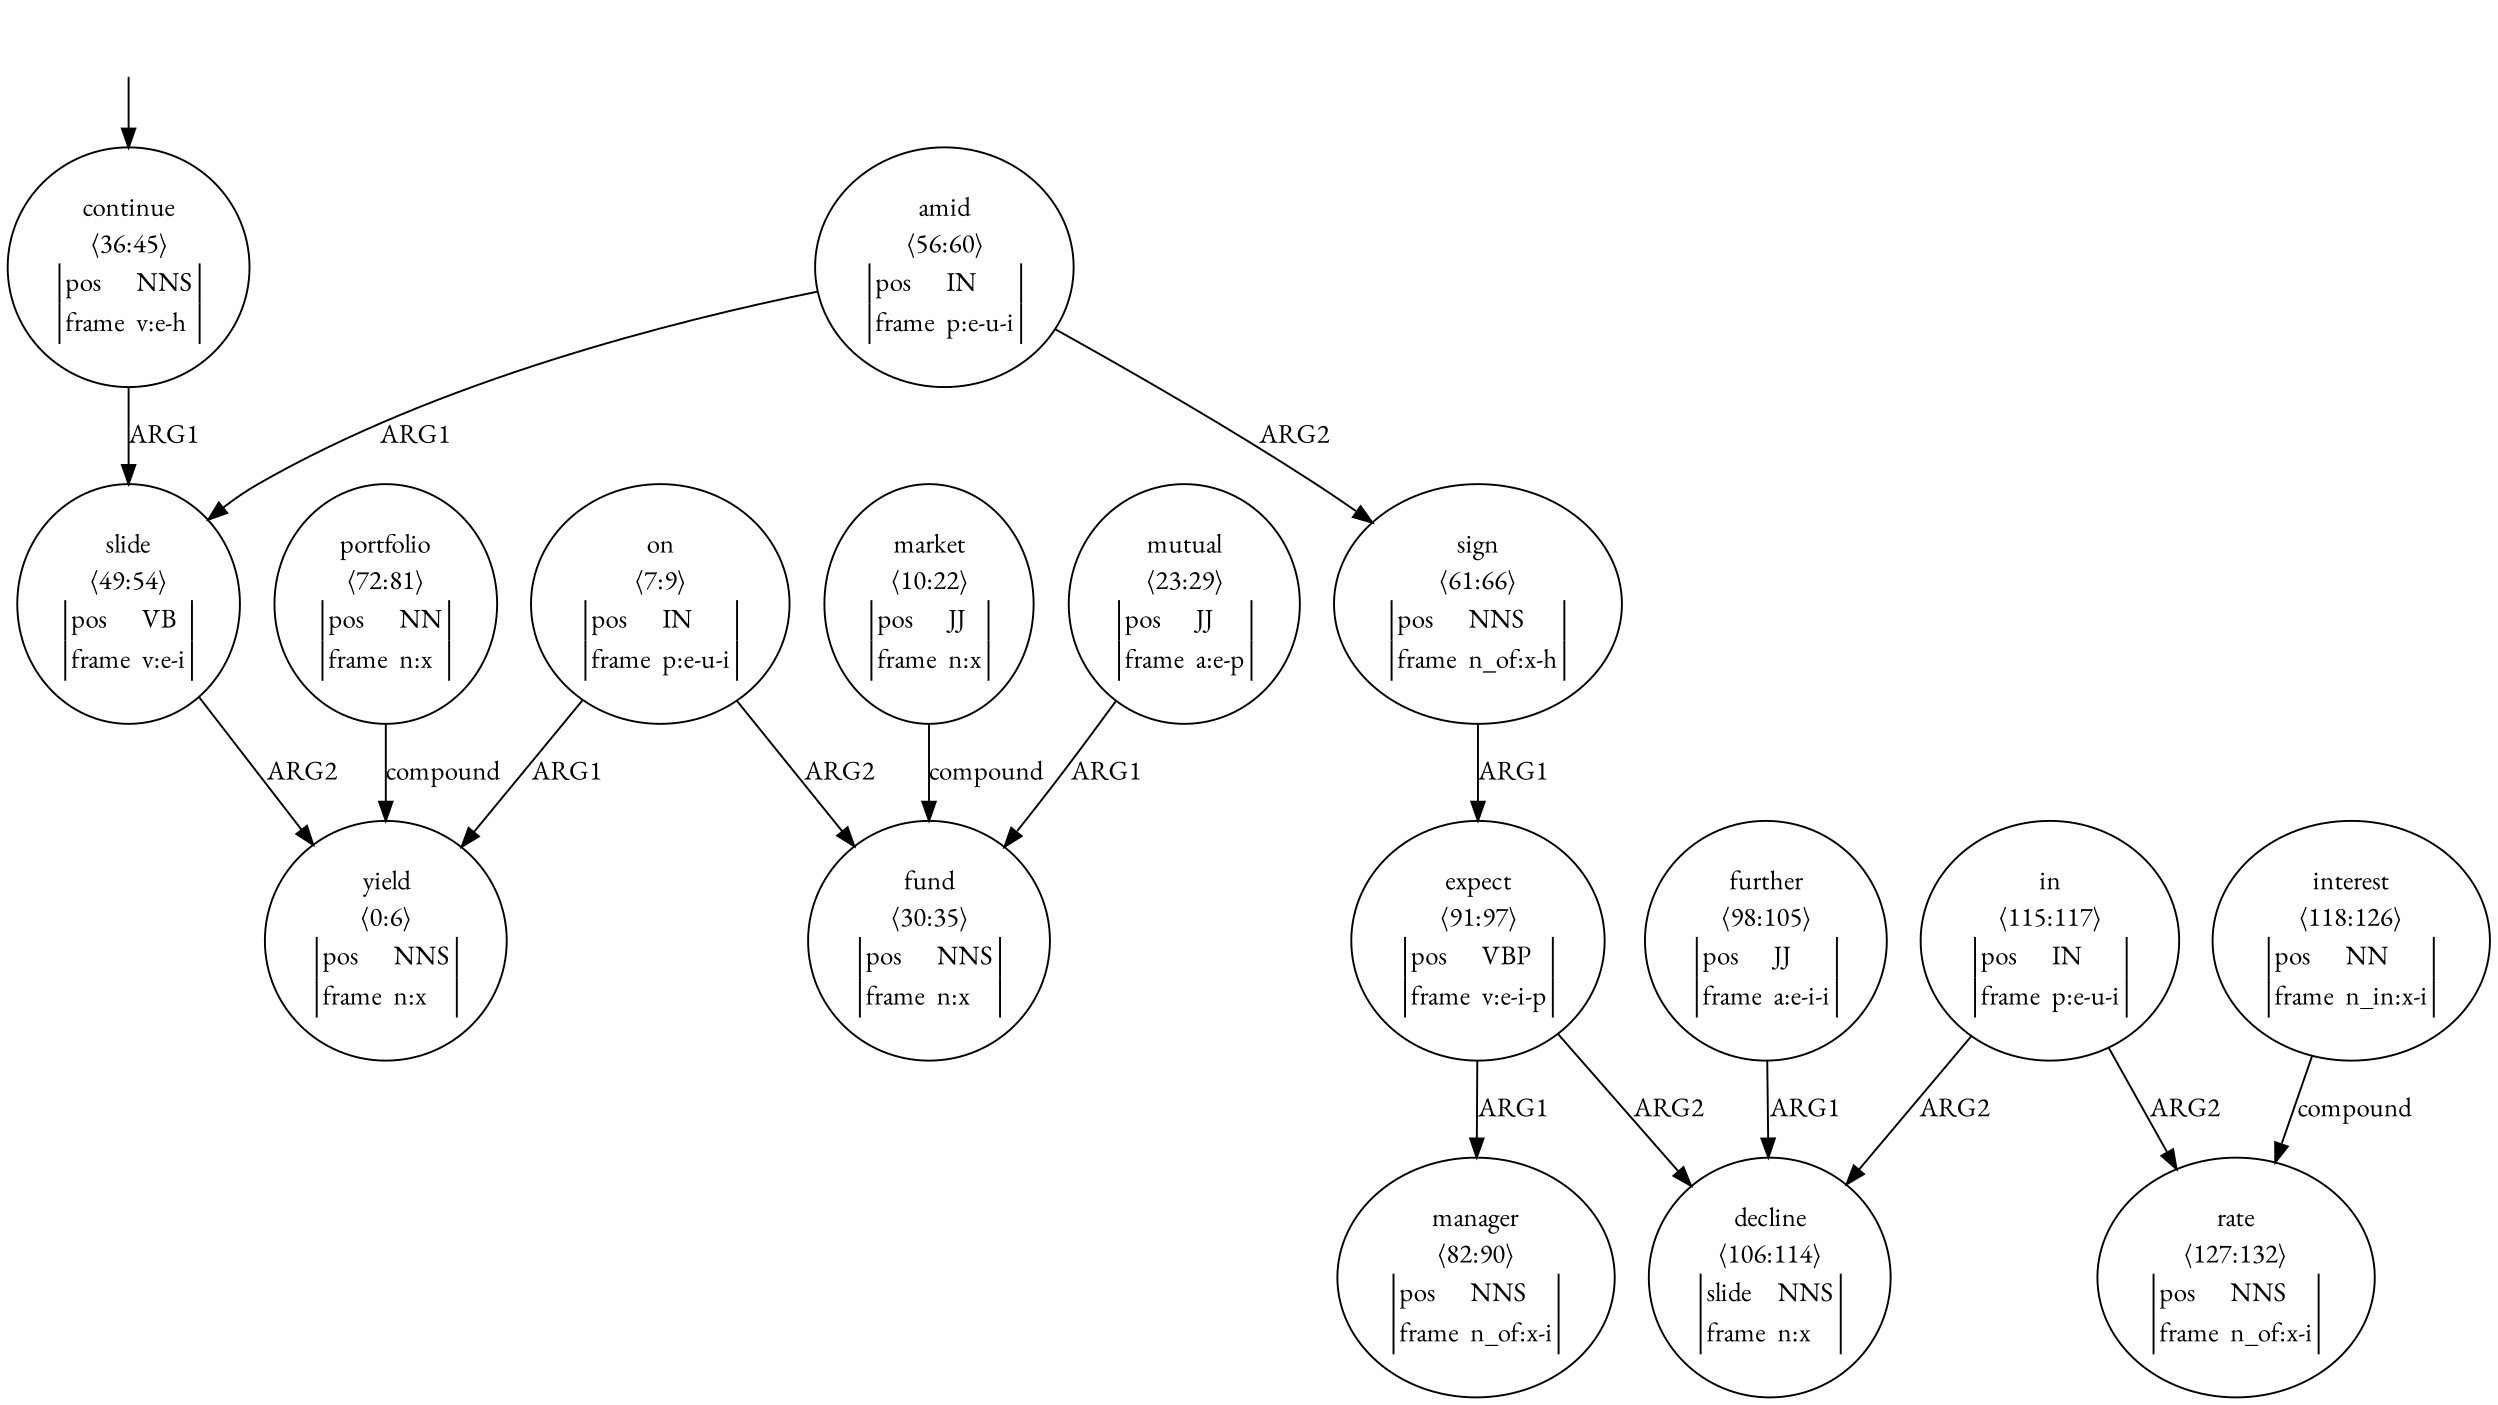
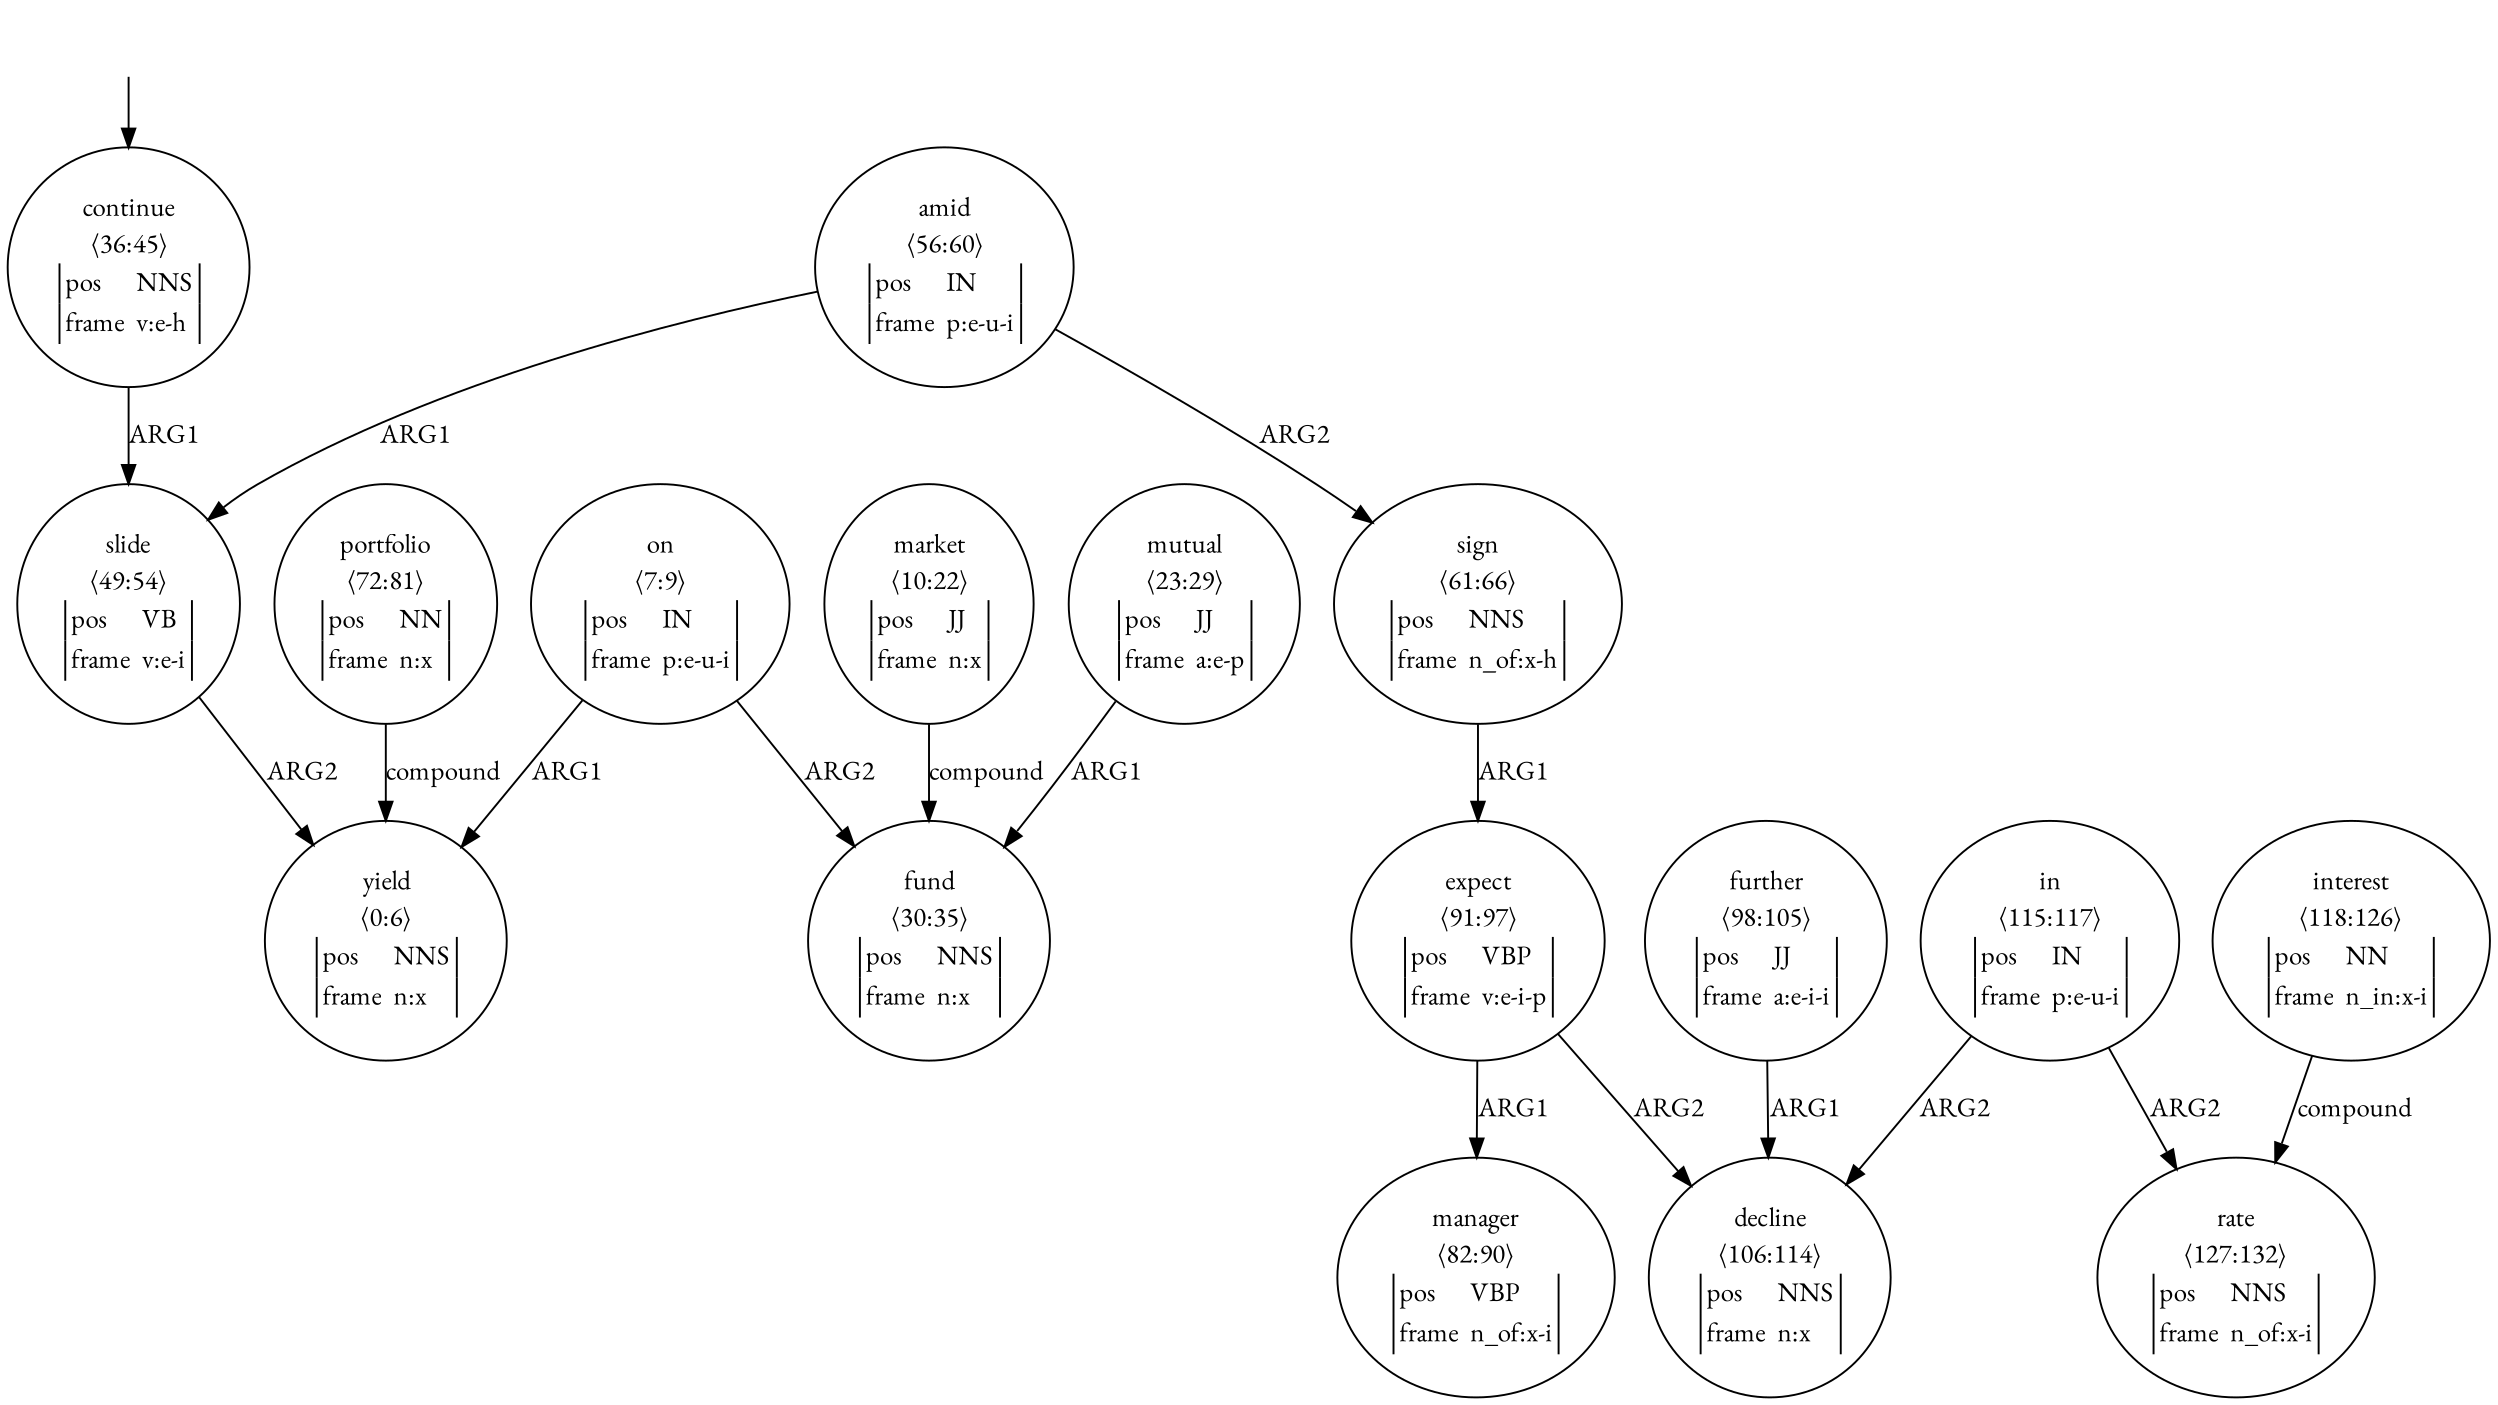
(1499, 1293) -> (1495, 1293)
(1729, 1293) -> (1725, 1293)
